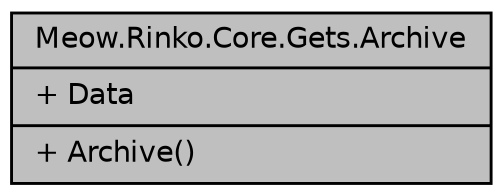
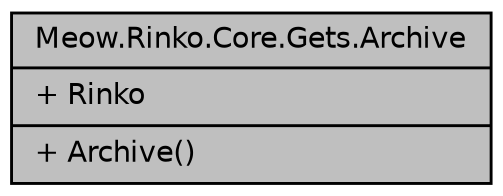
(85, 95) -> (91, 95)
